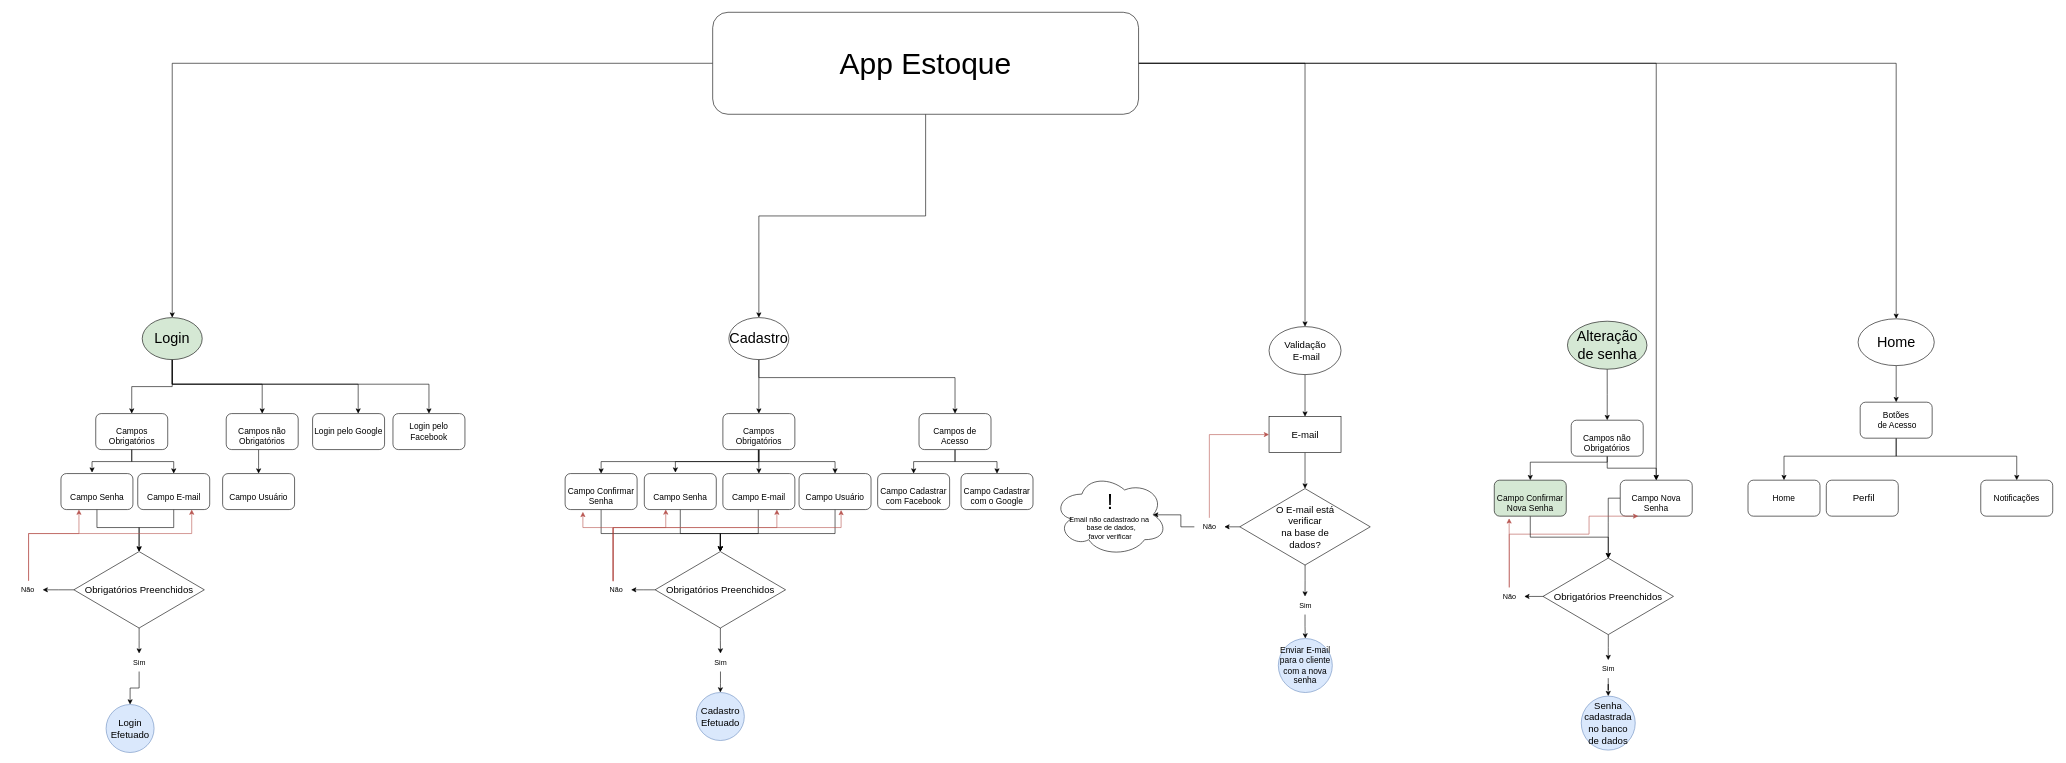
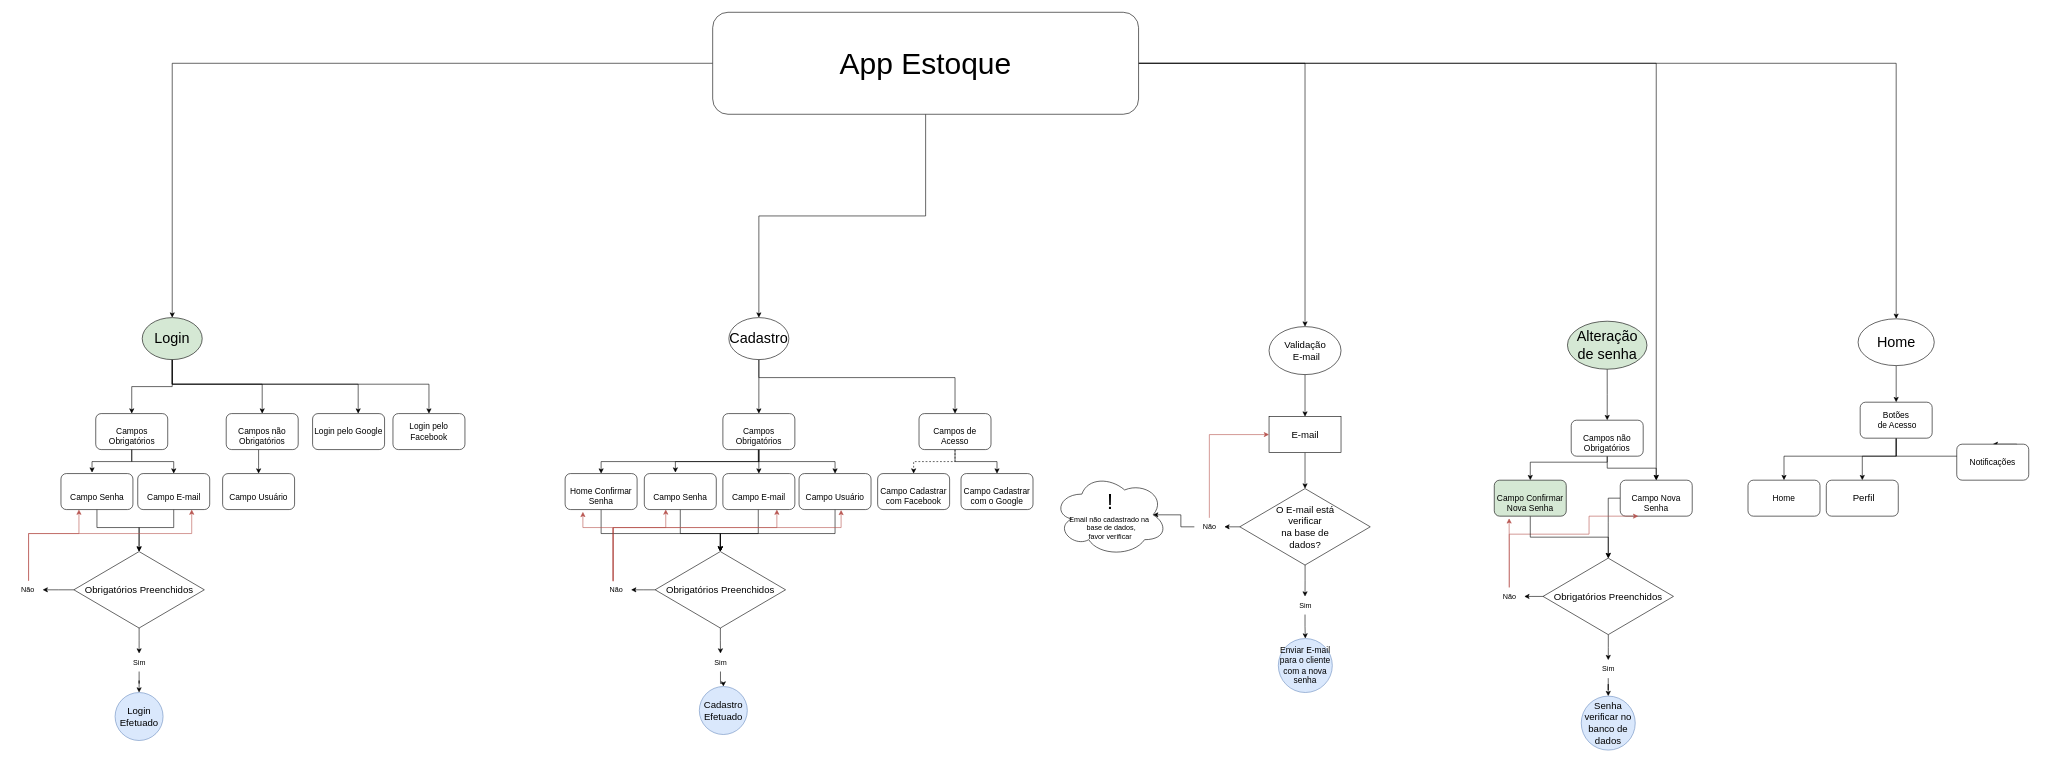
(930, 462) -> (930, 462)
none -> (1862, 474)
(601, 492) -> (601, 492)
(2017, 498) -> (1993, 462)
(720, 717) -> (723, 711)
(1608, 723) -> (1608, 723)
(130, 729) -> (139, 717)
